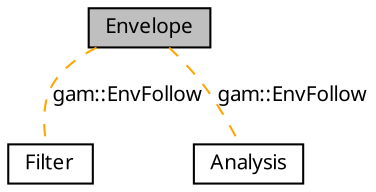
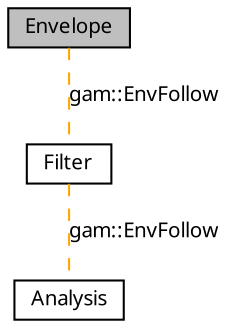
(209, 92) -> (69, 232)
